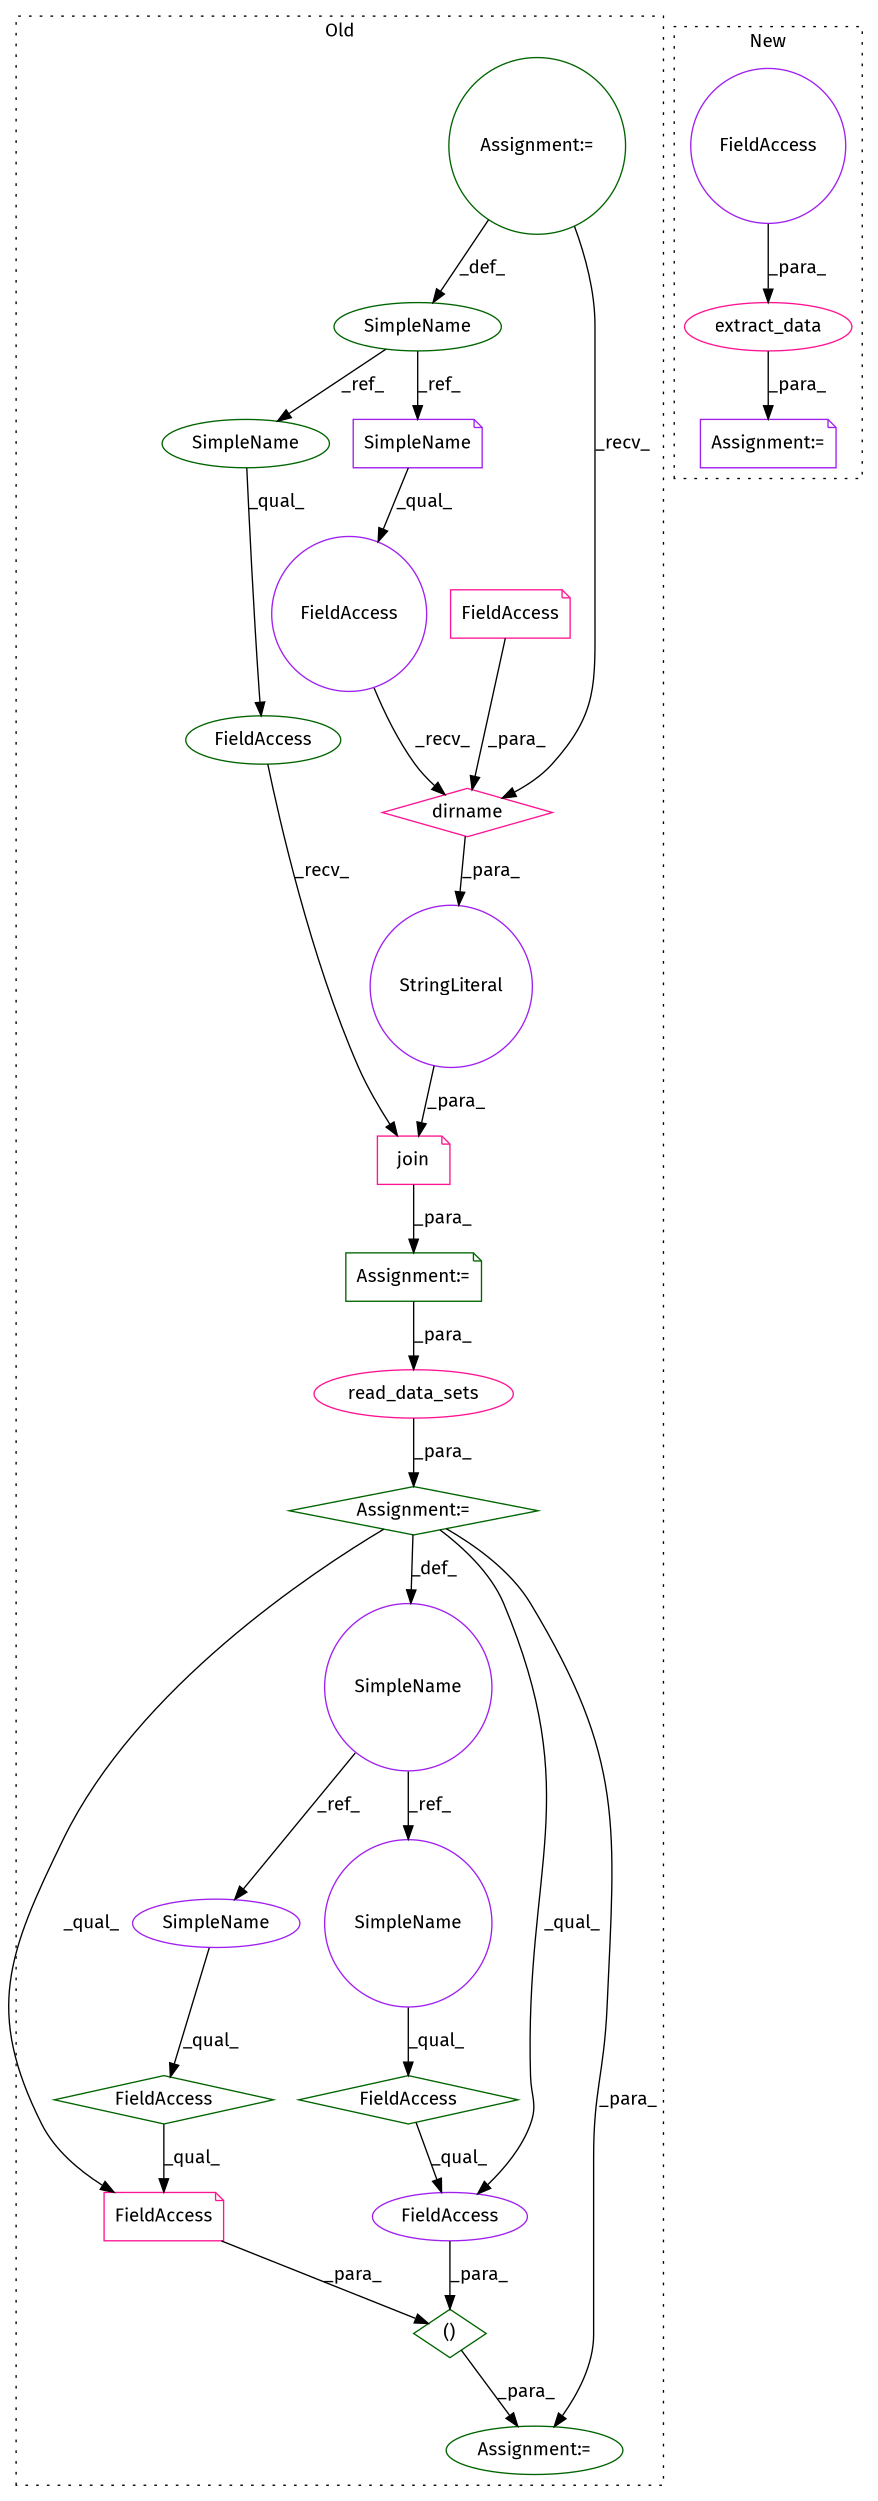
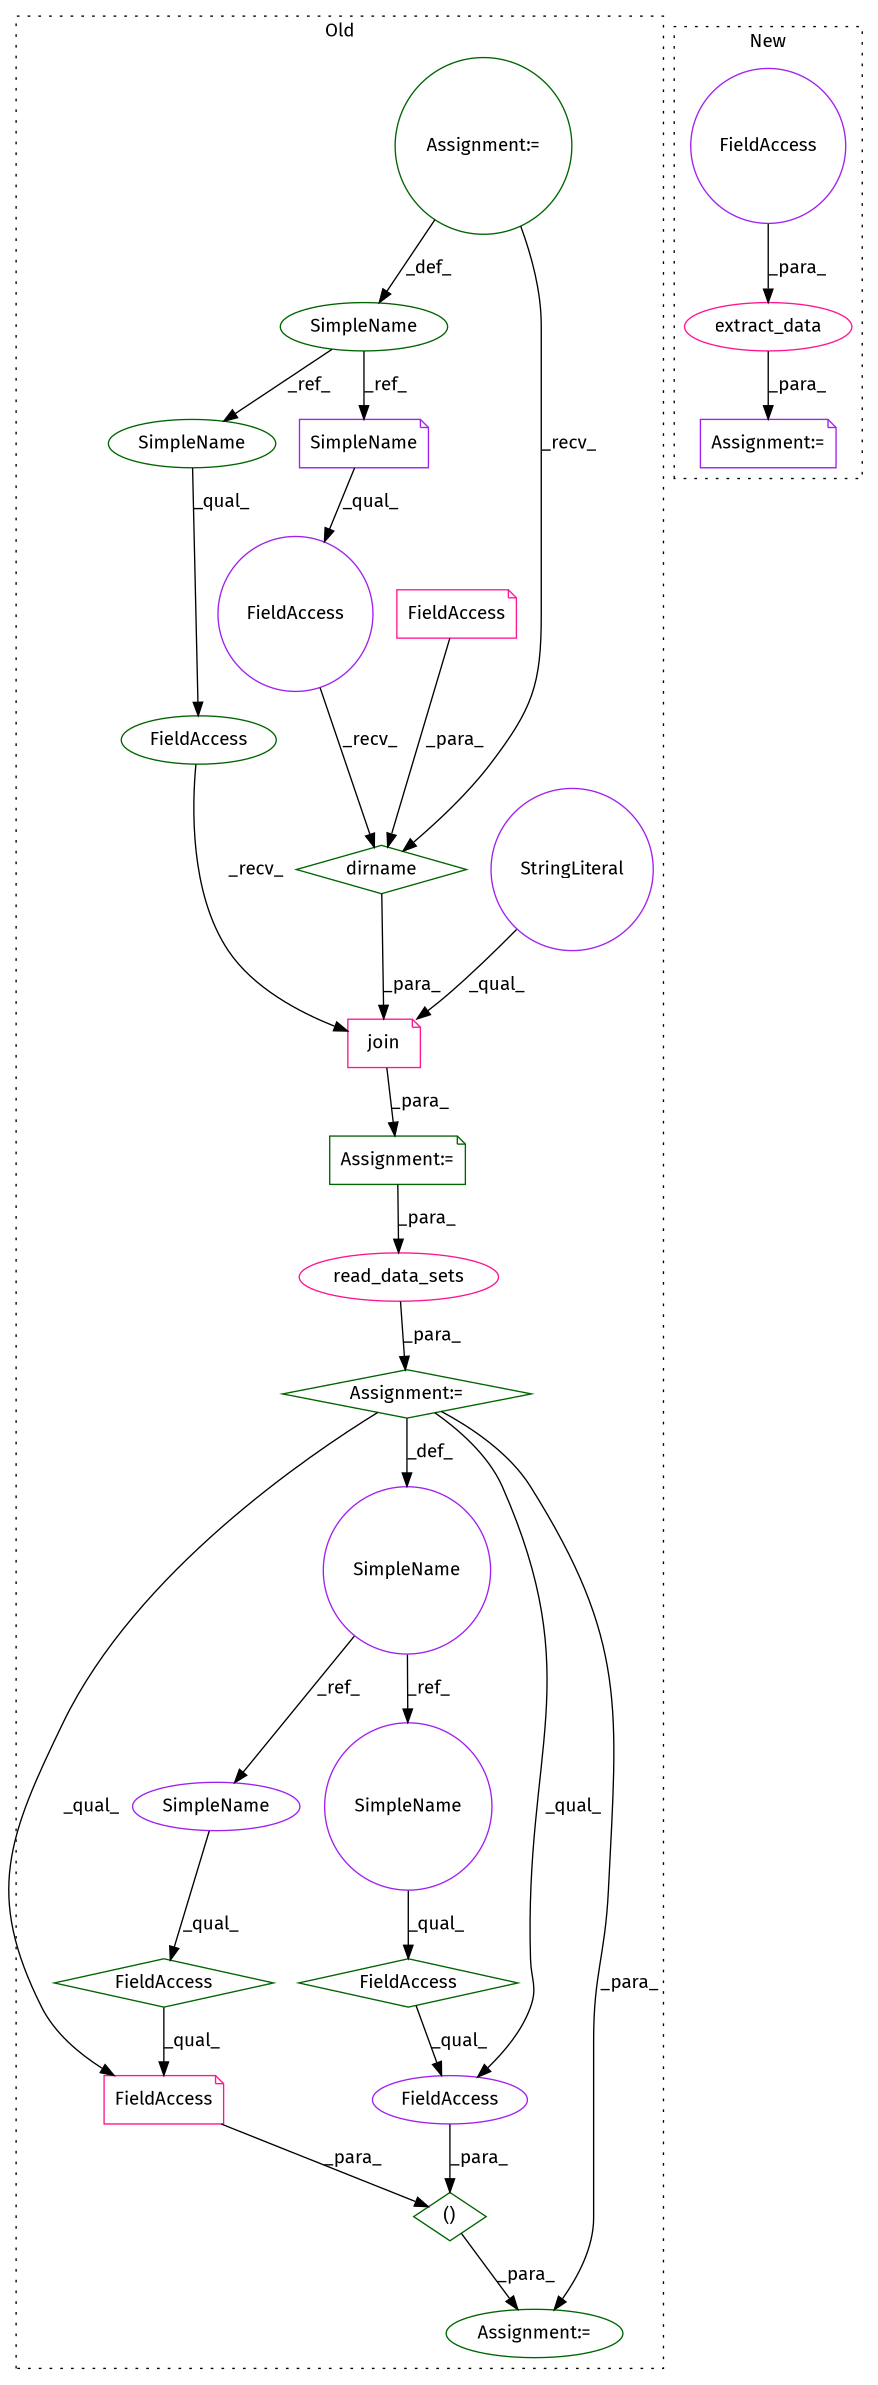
(467, 812) -> (381, 869)
(463, 864) -> (383, 950)
(457, 1102) -> (498, 985)
